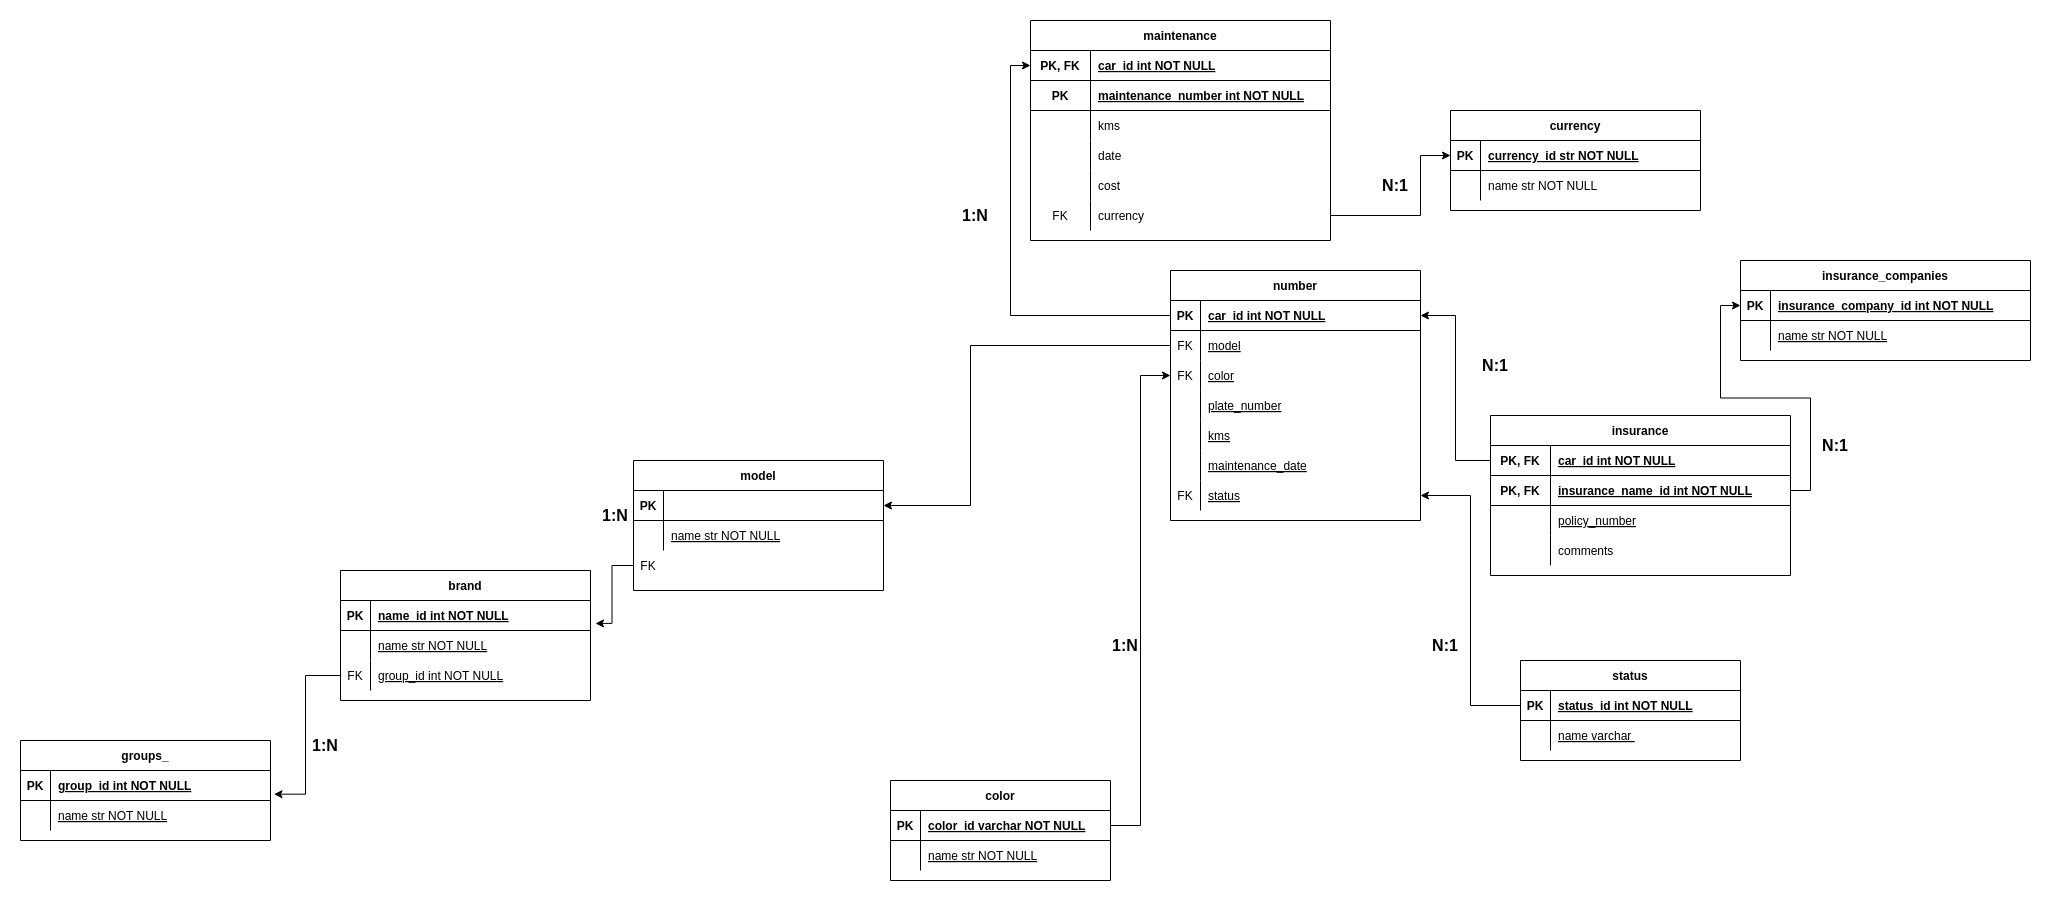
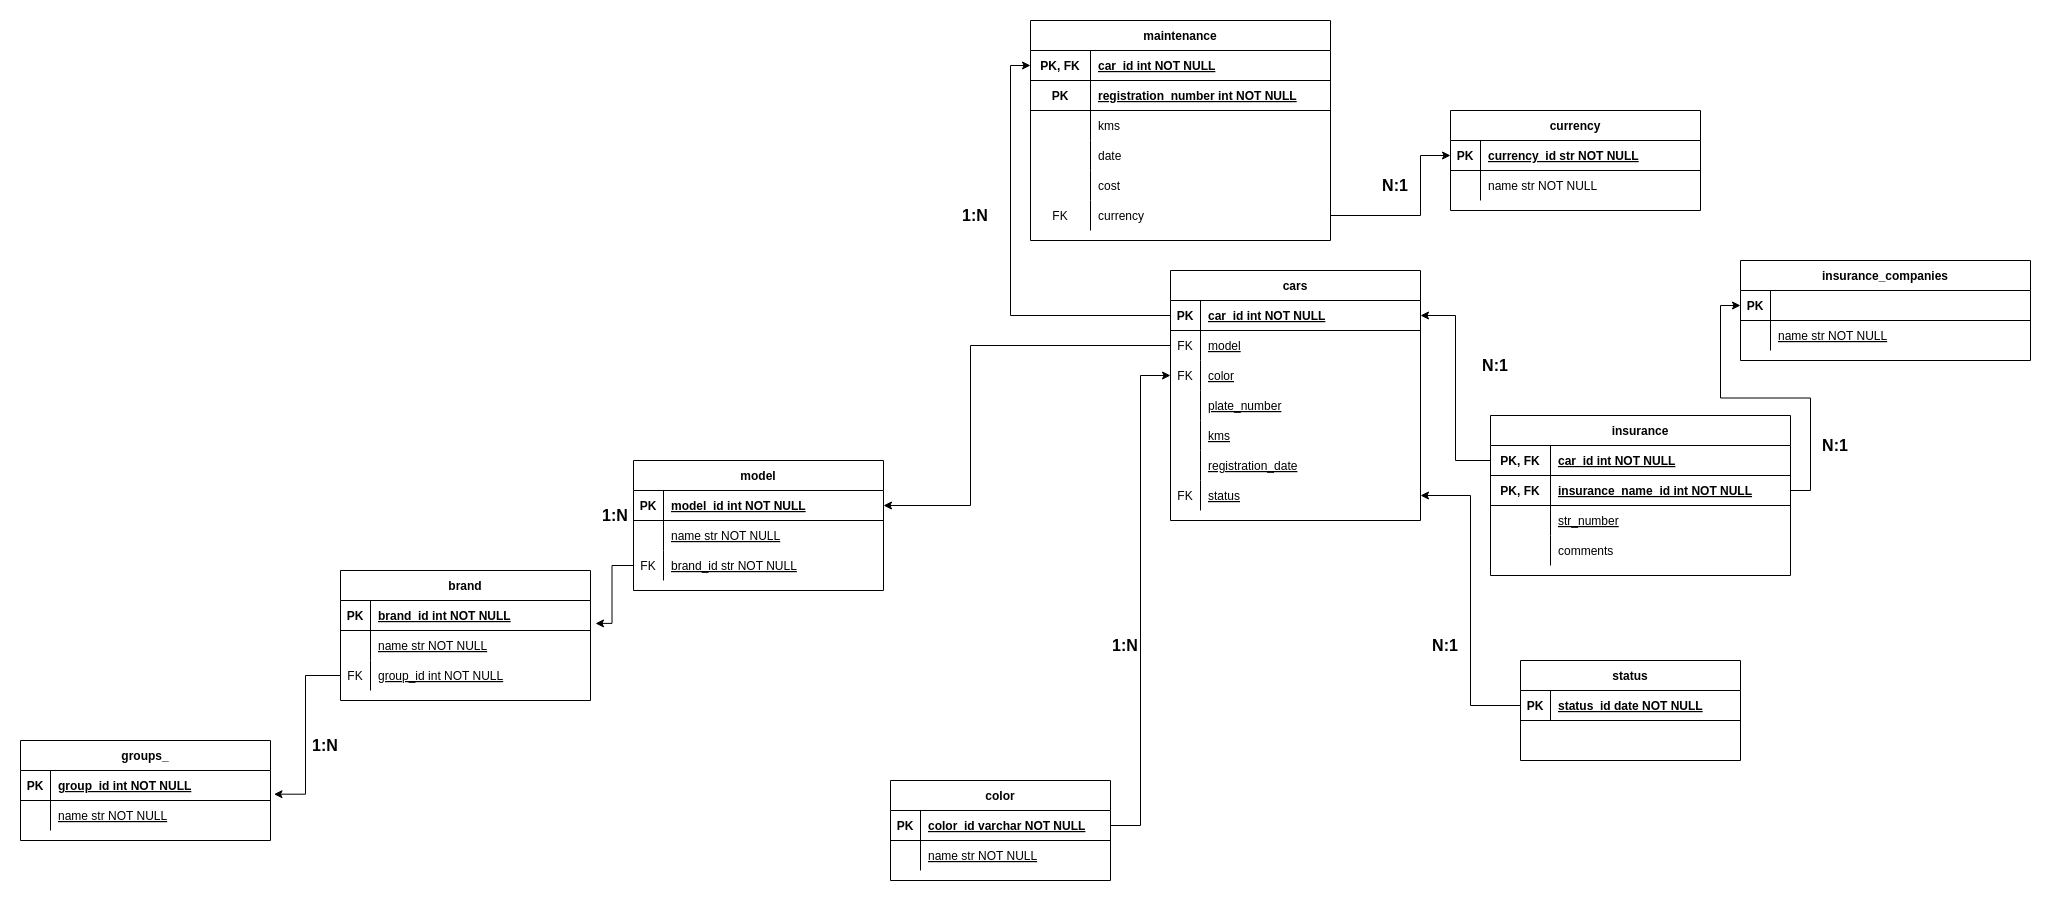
(1194, 96) -> (1196, 96)
(1295, 286) -> (1295, 286)
(1901, 306) -> none
(1260, 466) -> (1262, 466)
none -> (774, 506)
(1599, 521) -> (1592, 521)
none -> (774, 566)
(439, 616) -> (442, 616)
(1626, 706) -> (1631, 706)
(1646, 736) -> none
